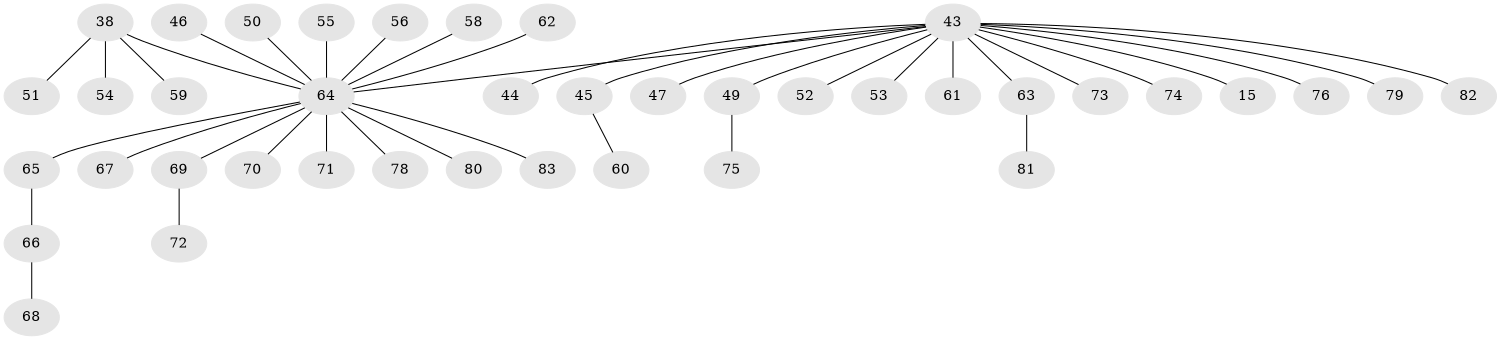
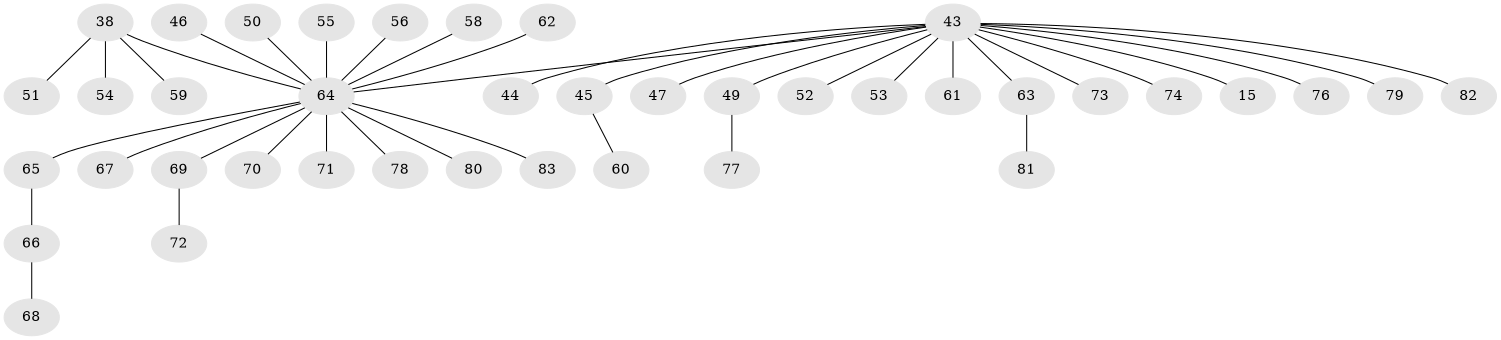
(732, 170) -> (732, 170)
